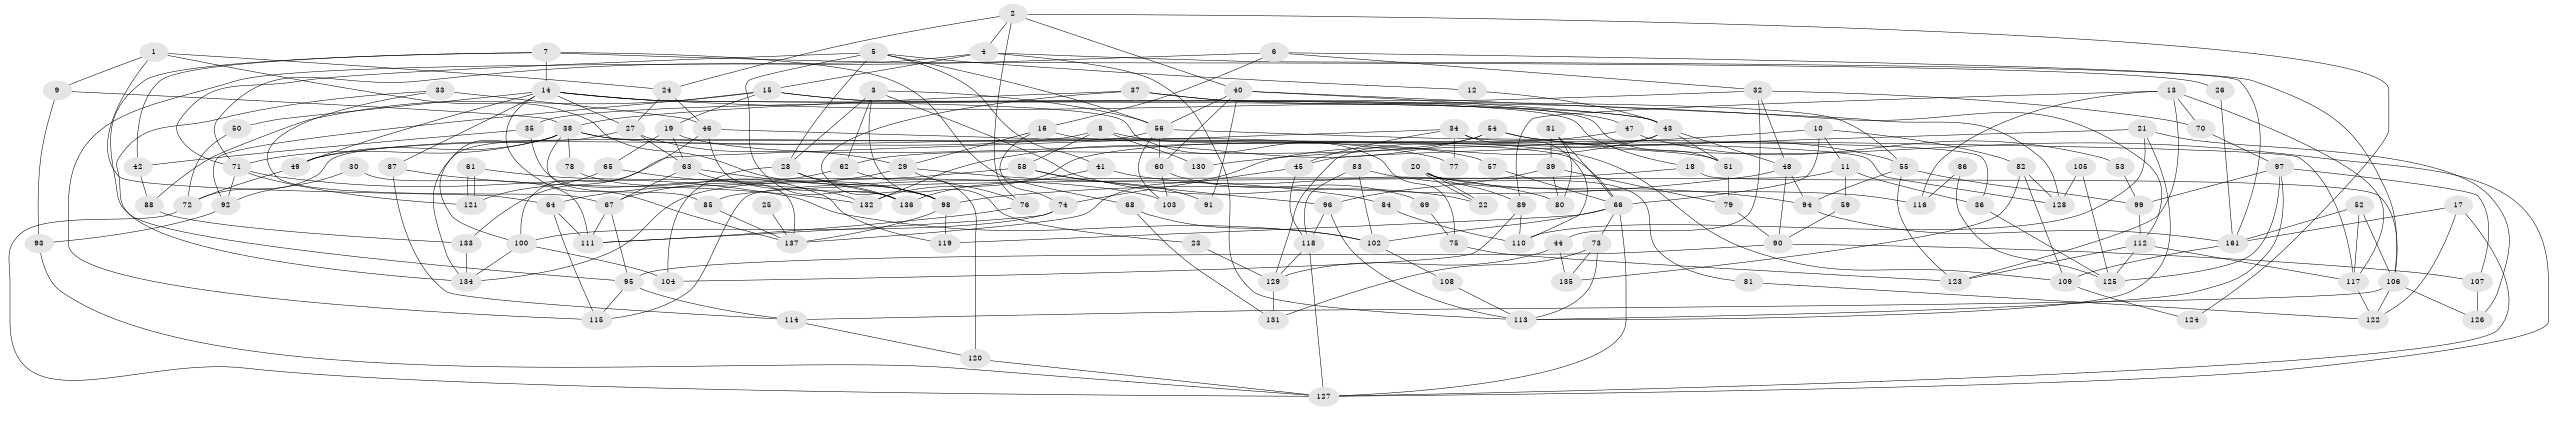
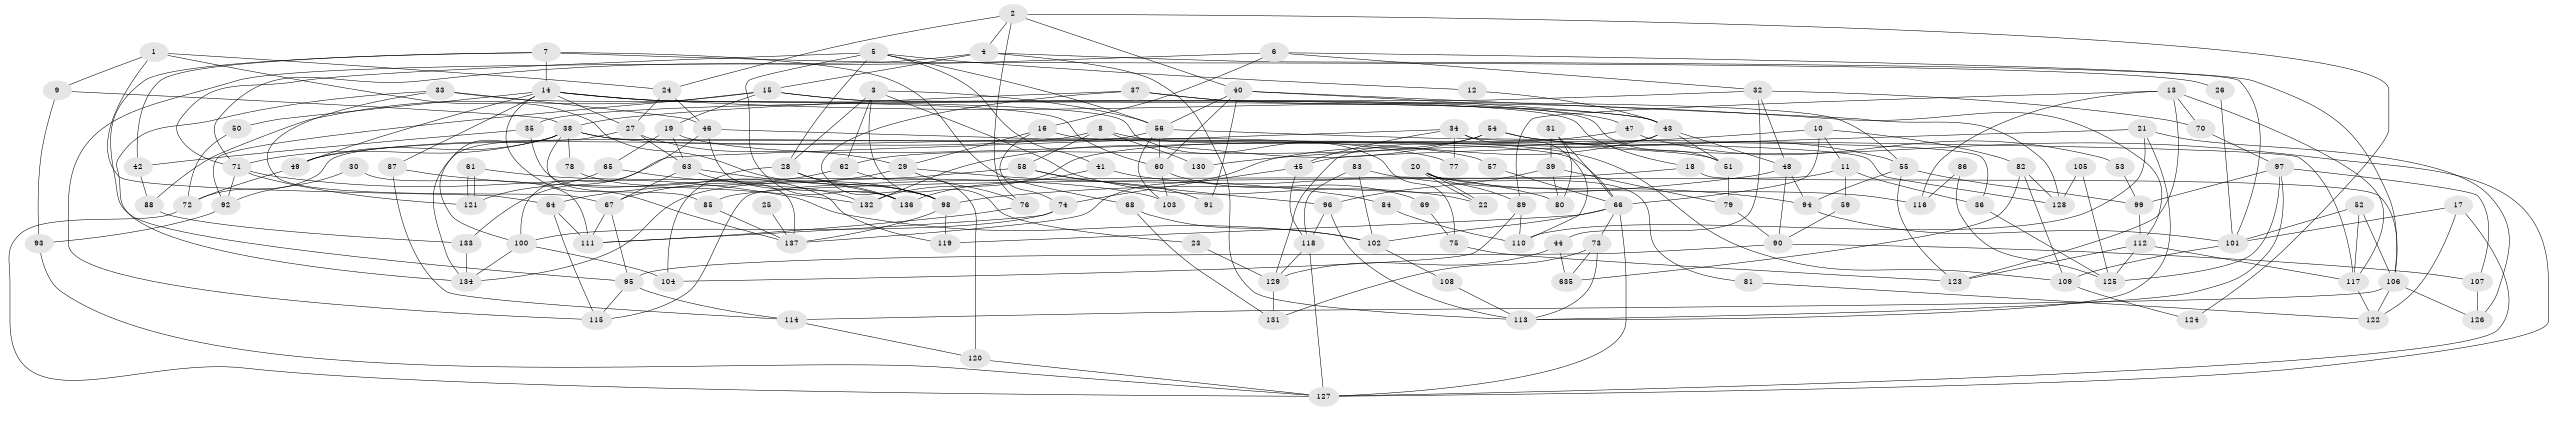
none -> (807, 103)
(2233, 244) -> (2233, 244)
(1566, 282) -> (1566, 282)
